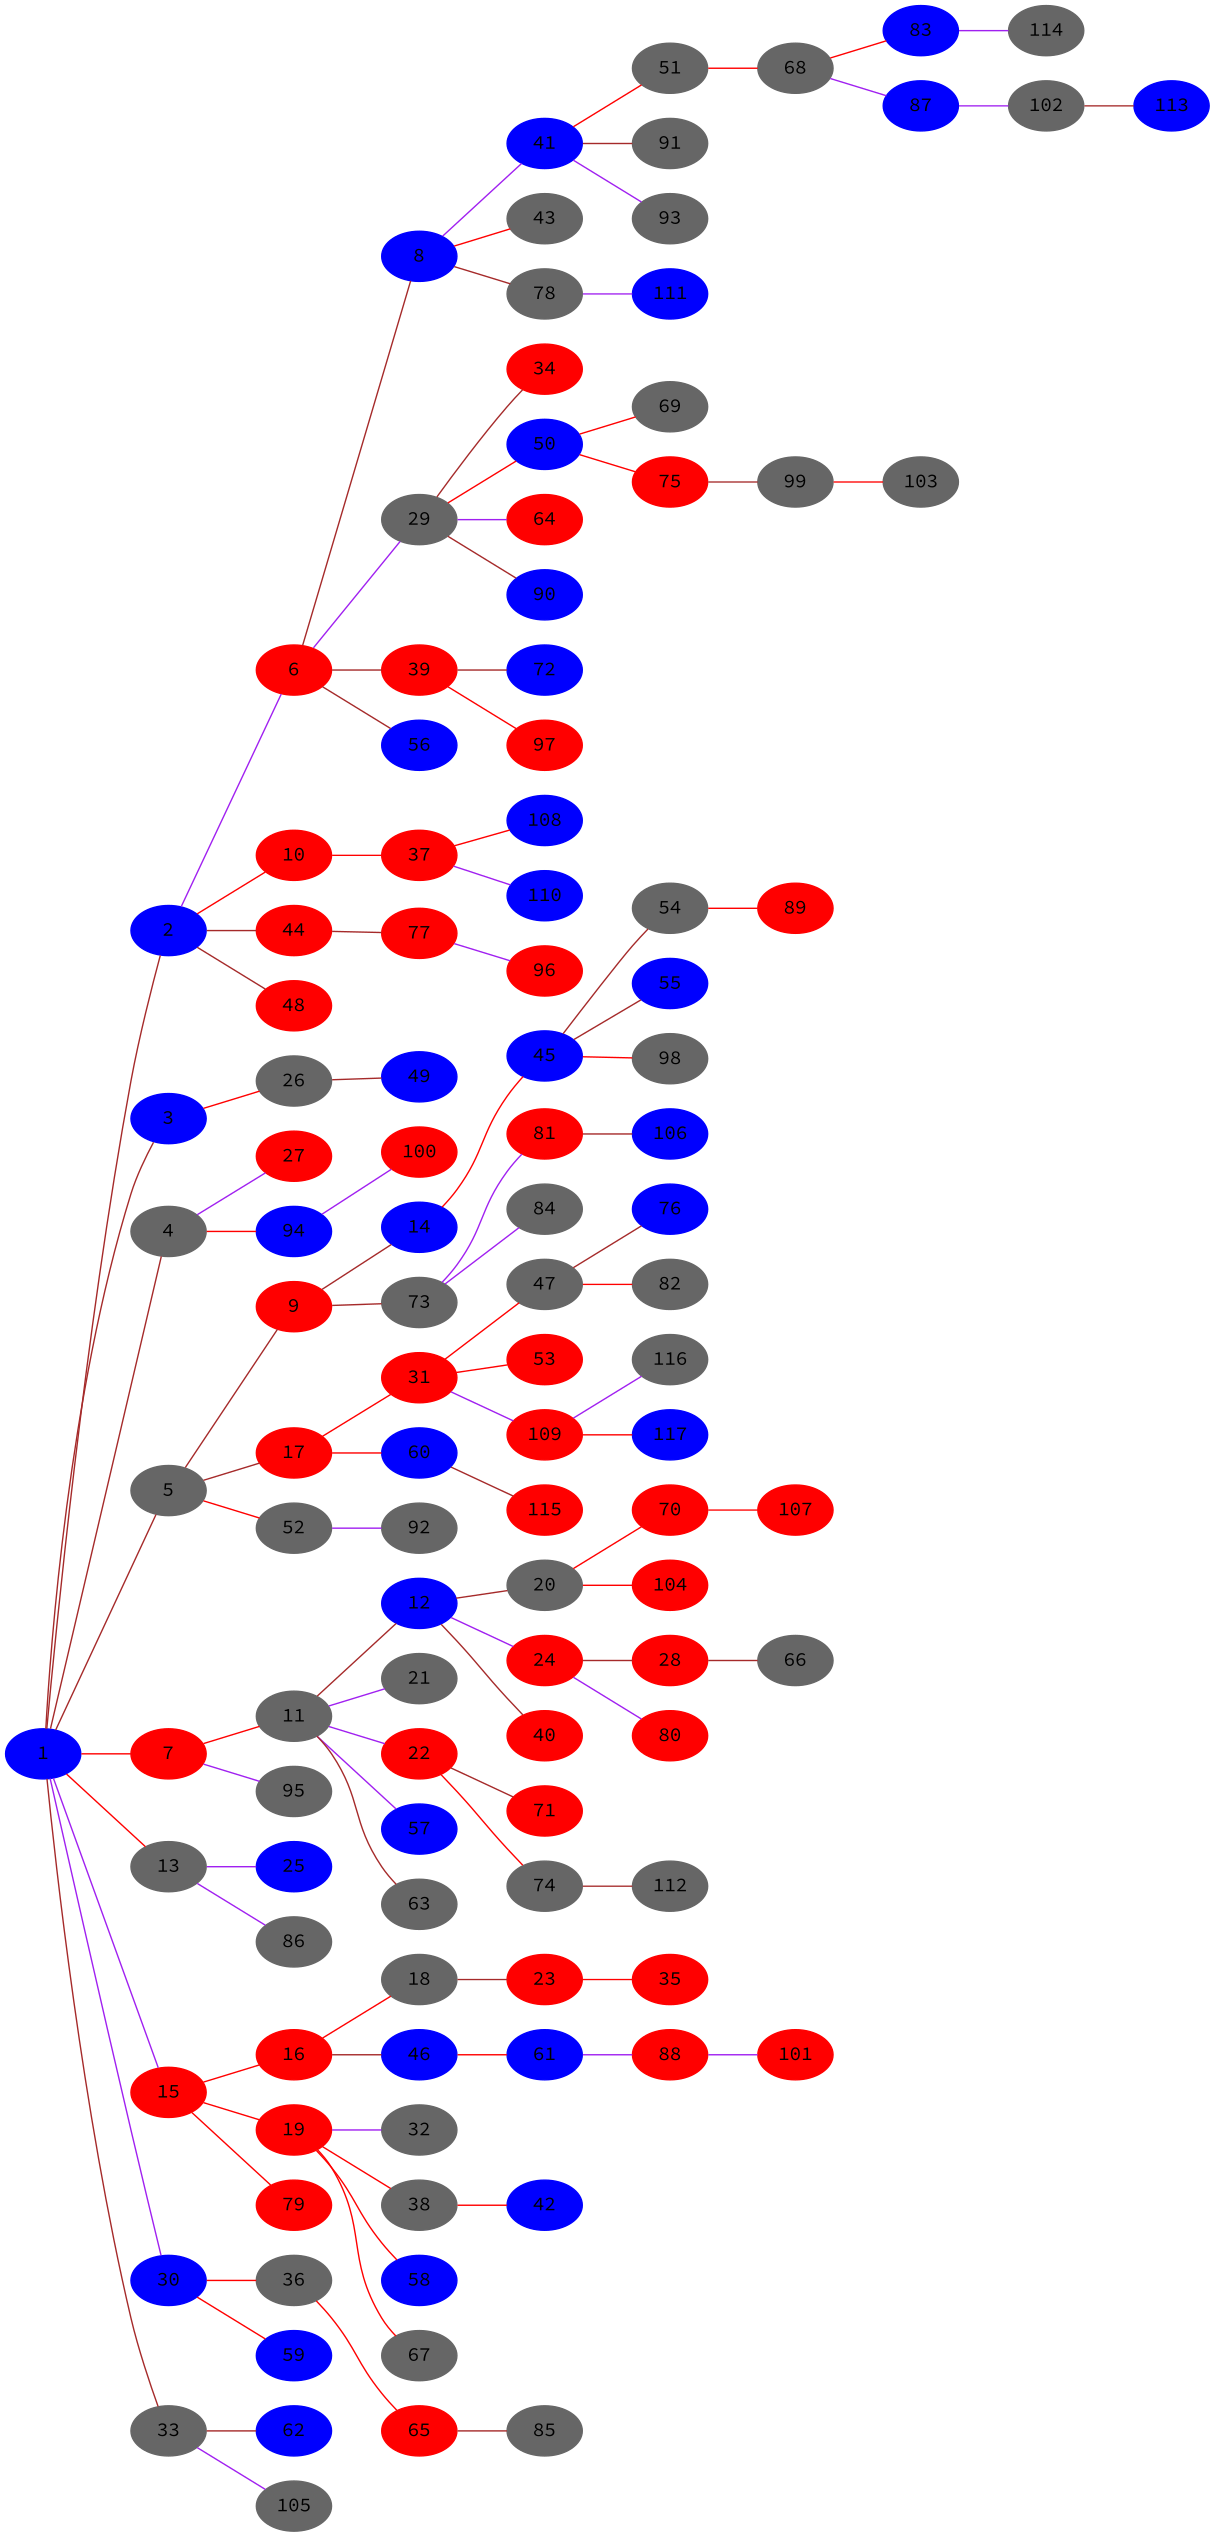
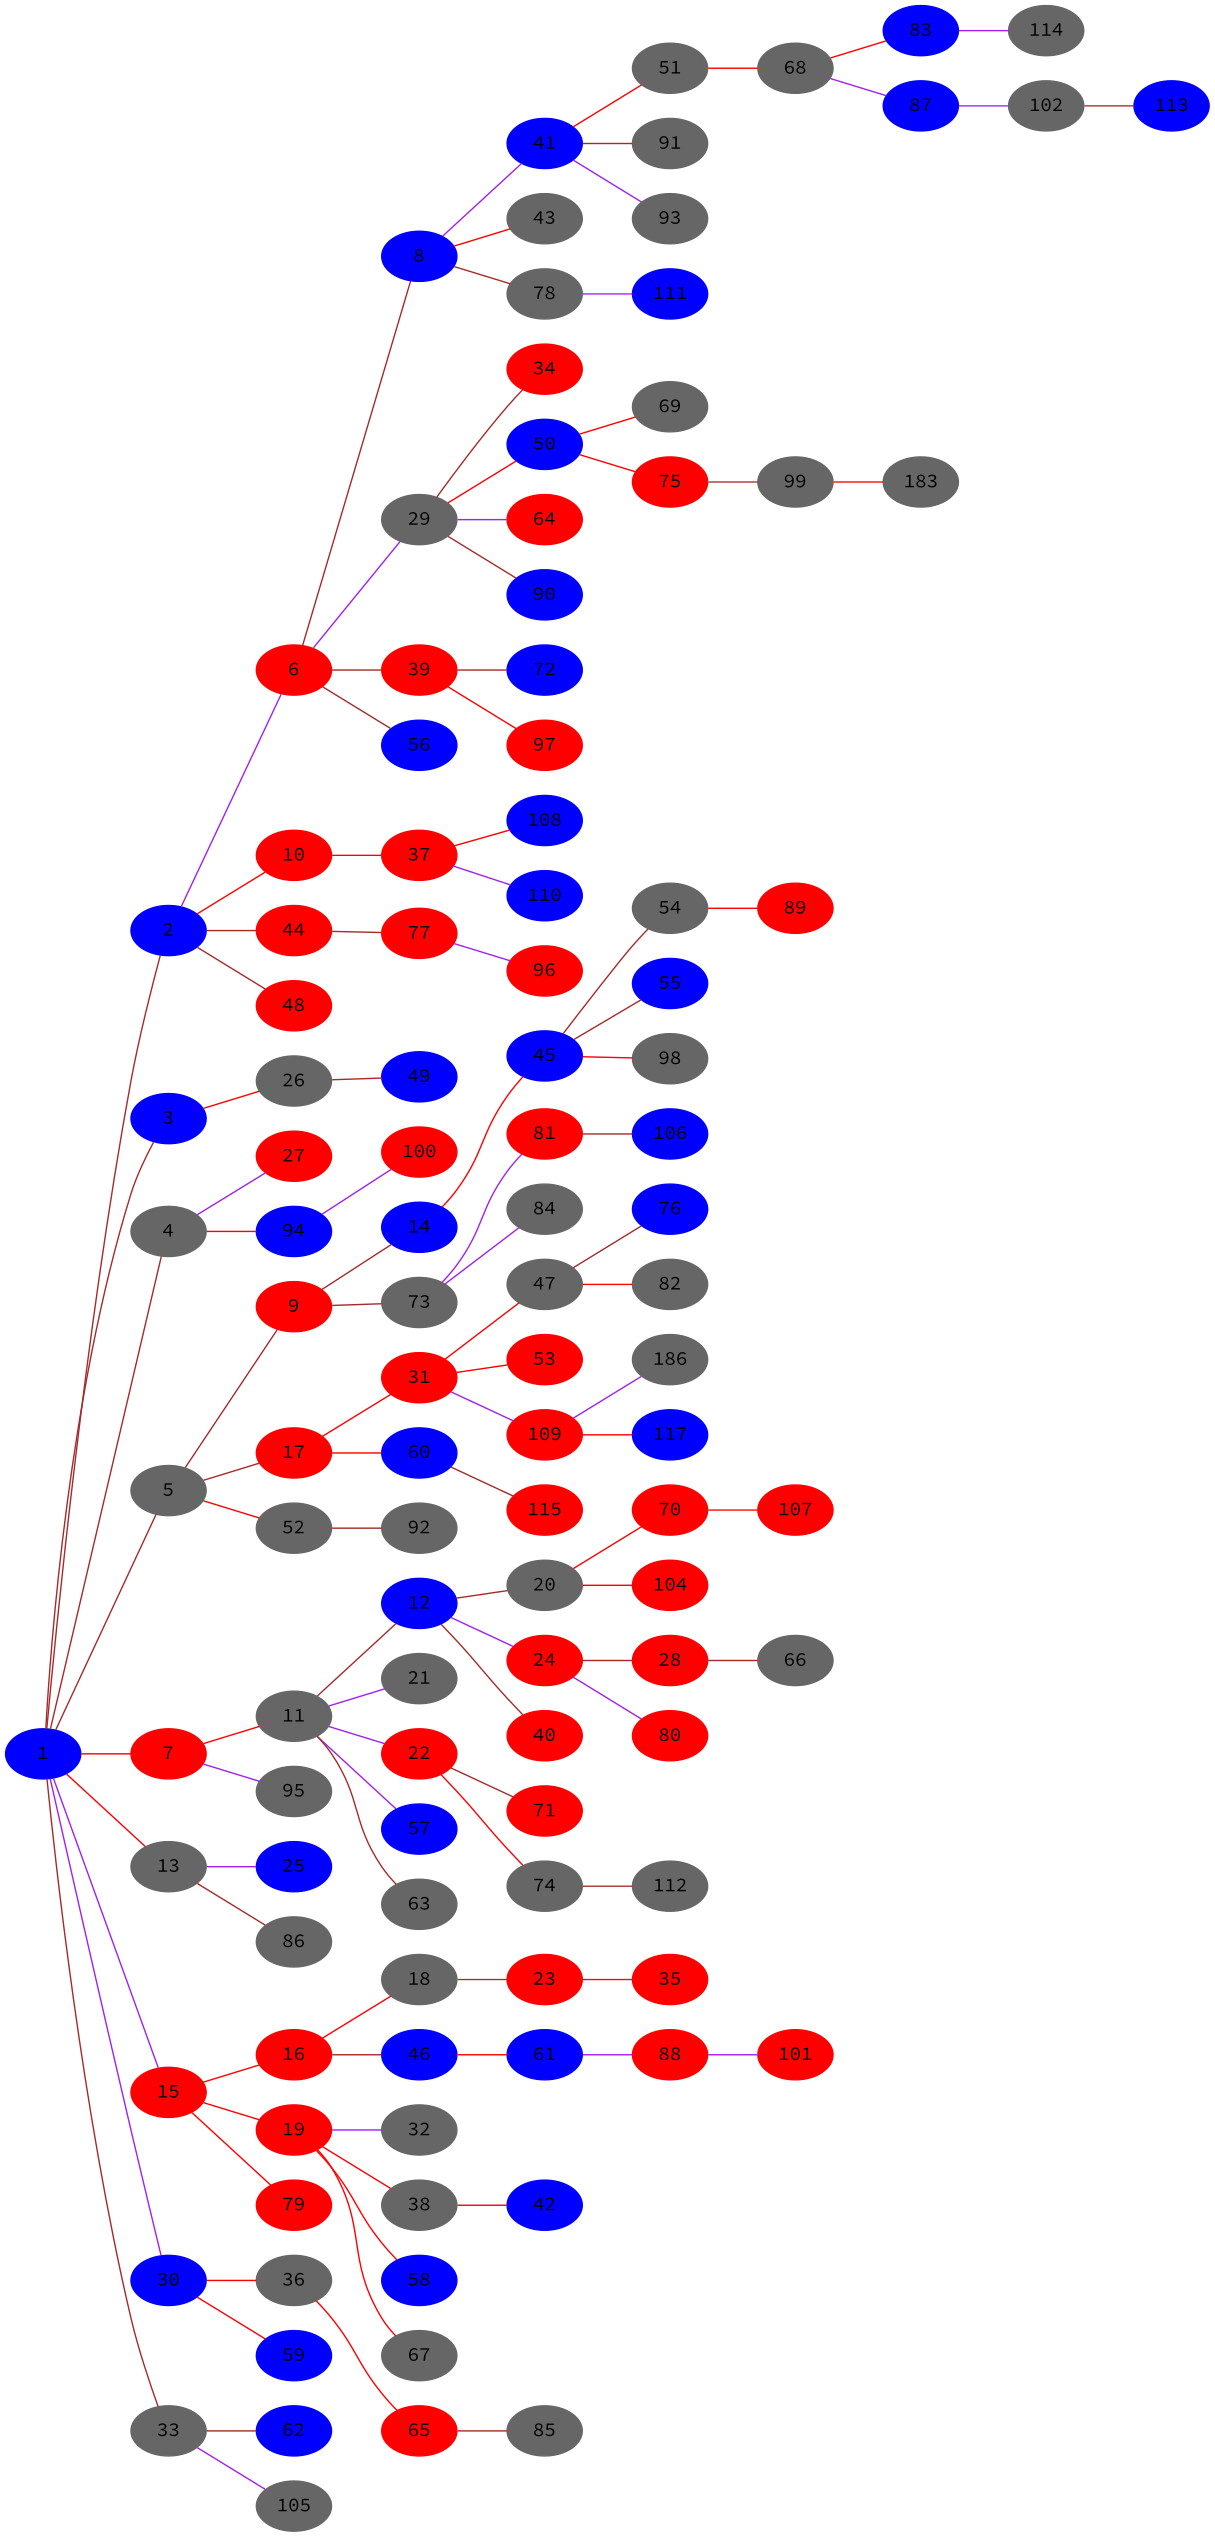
(921, 482) -> (921, 482)
(670, 1360) -> (670, 1360)
(357, 1528) -> (357, 1528)
(231, 1904) -> (231, 1904)
